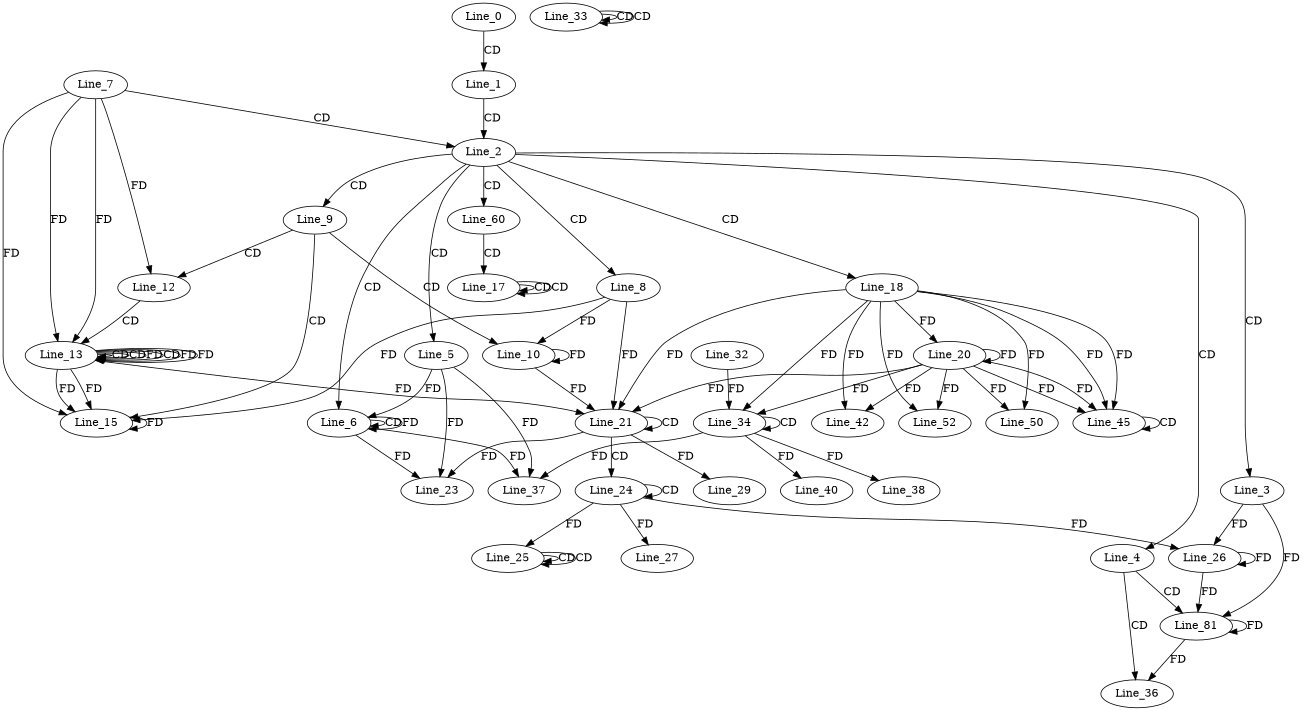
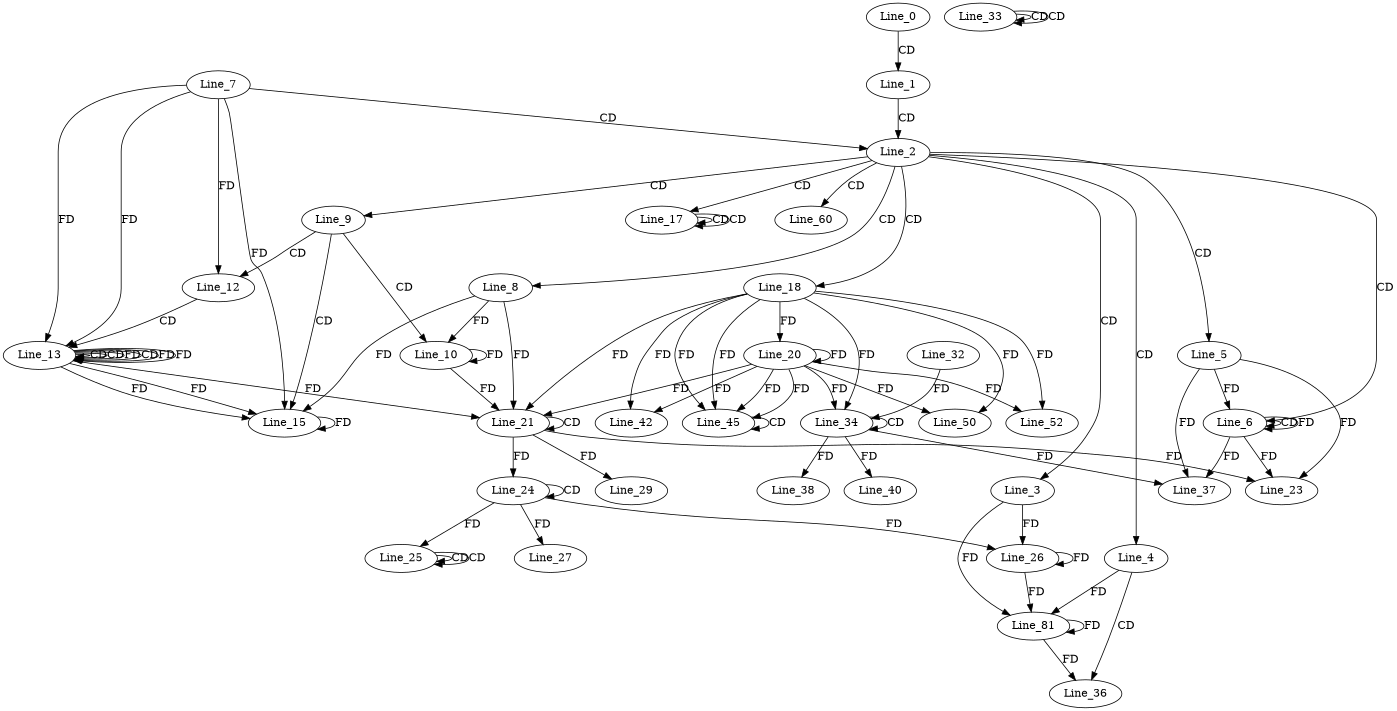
(484, 250) -> (785, 185)
(620, 457) -> (522, 457)
(1172, 592) -> (1099, 592)
